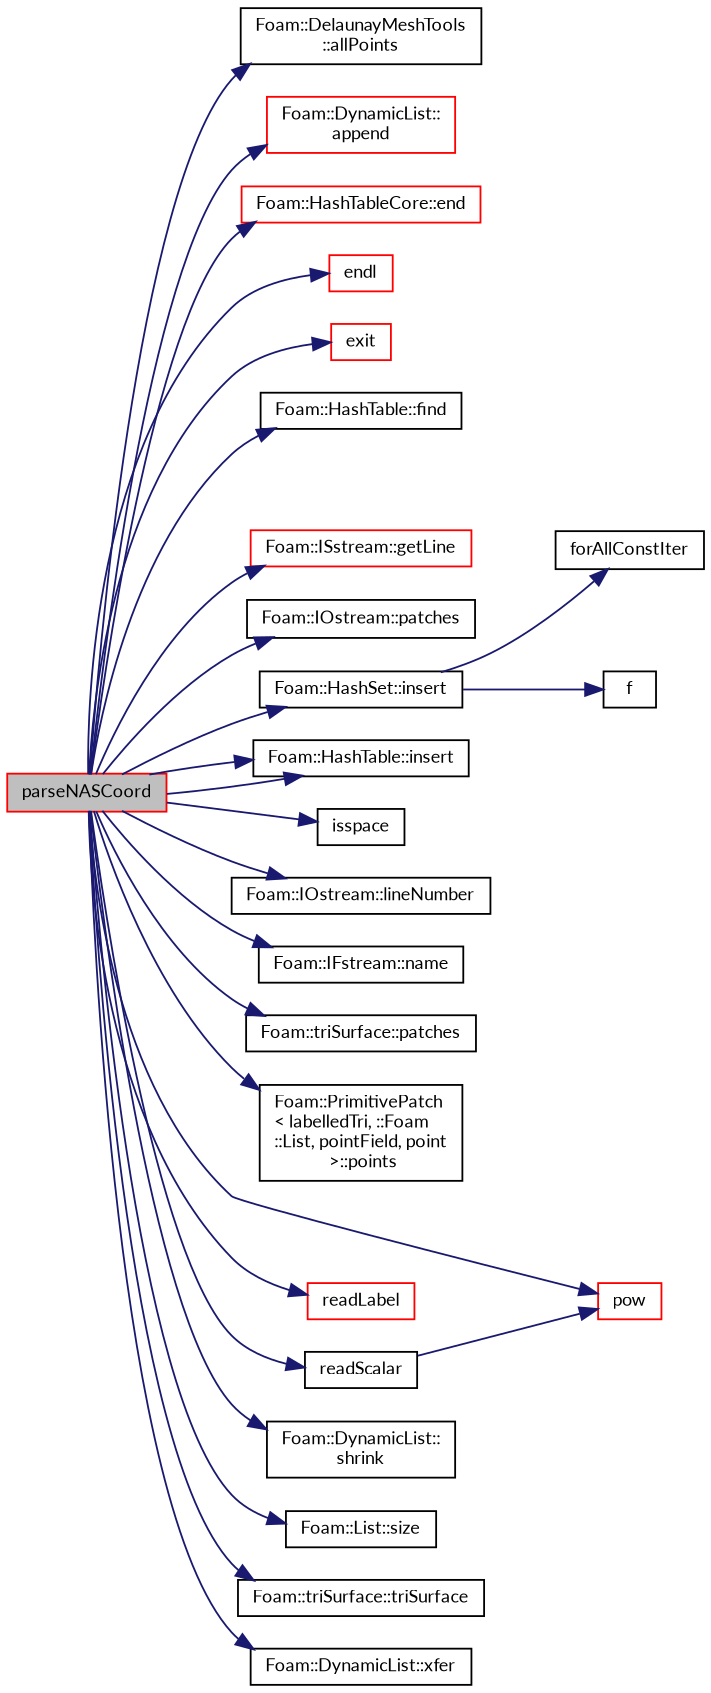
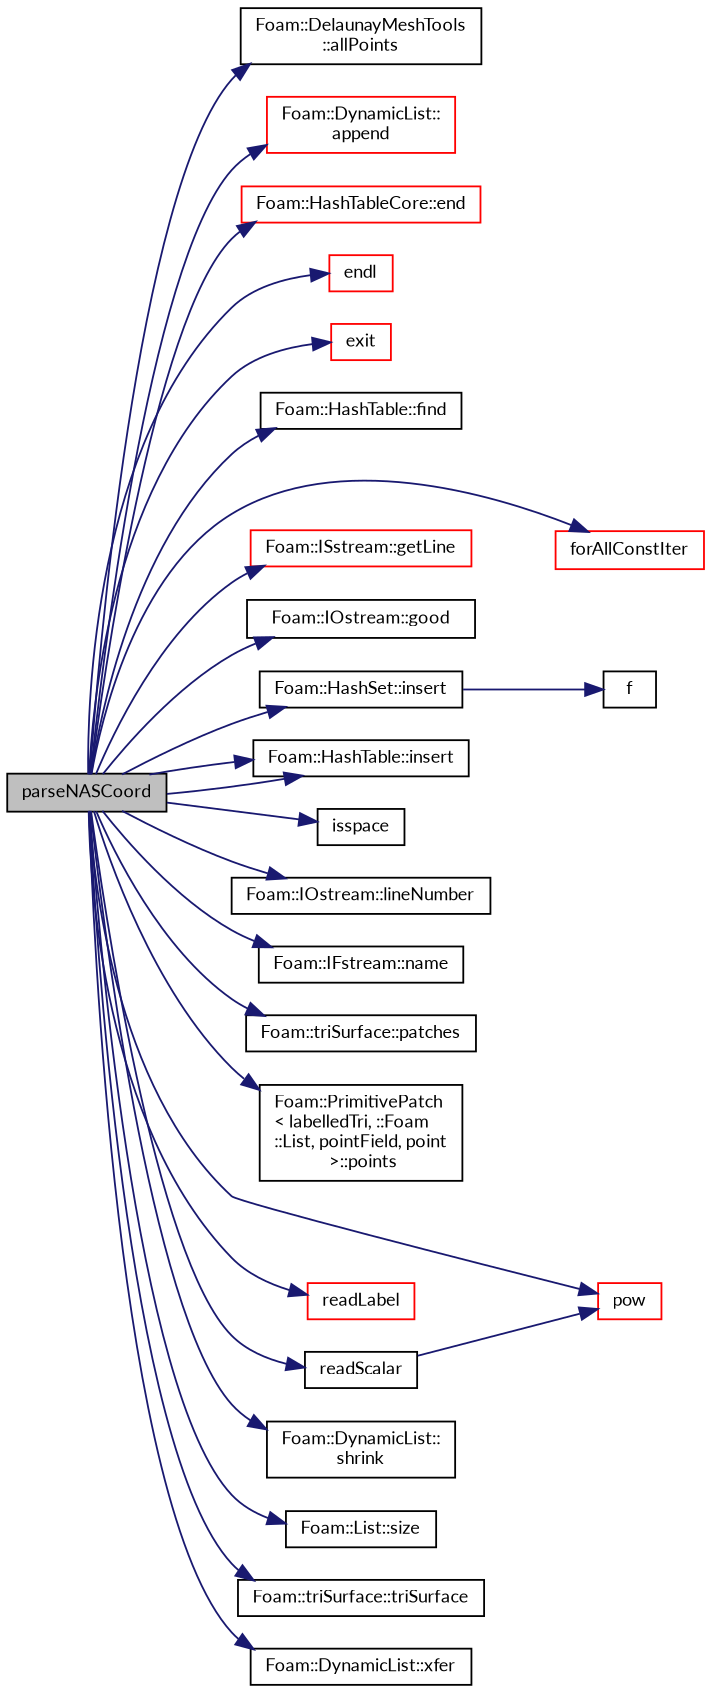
(630, 550) -> (630, 550)
(361, 619) -> (361, 619)
(522, 635) -> (253, 504)
(87, 793) -> (87, 793)
